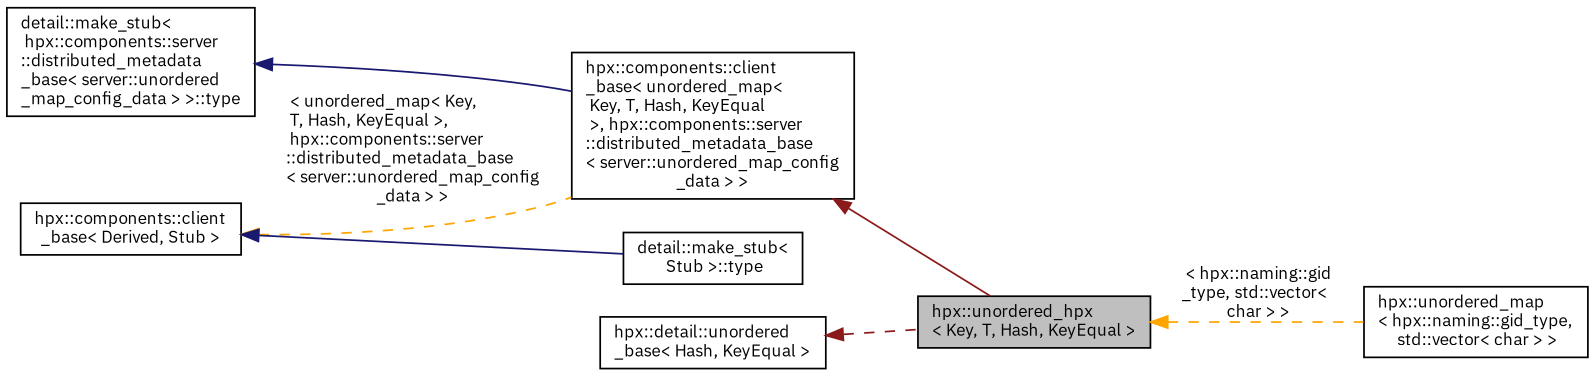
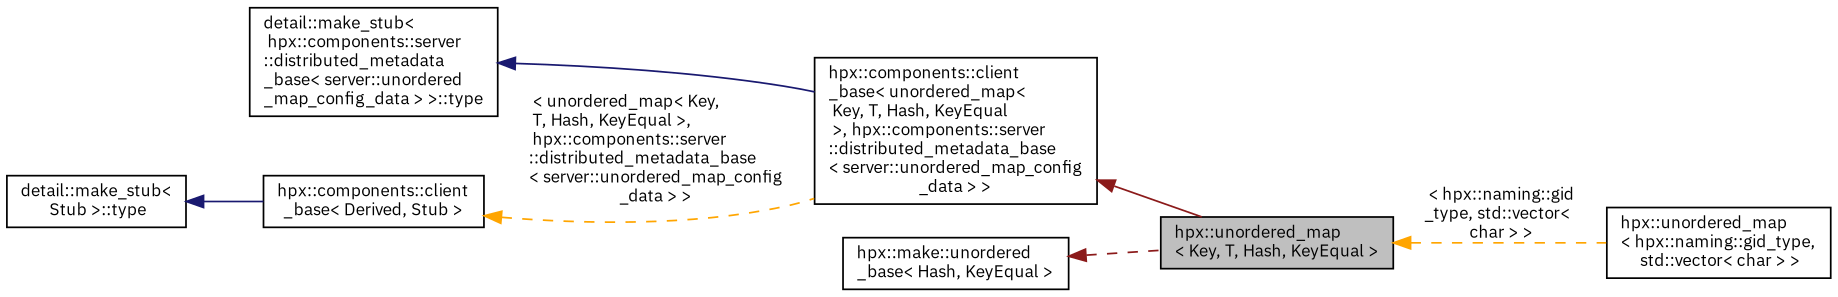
(441, 245) -> (234, 202)
(1034, 322) -> (1277, 243)
(713, 343) -> (956, 264)
